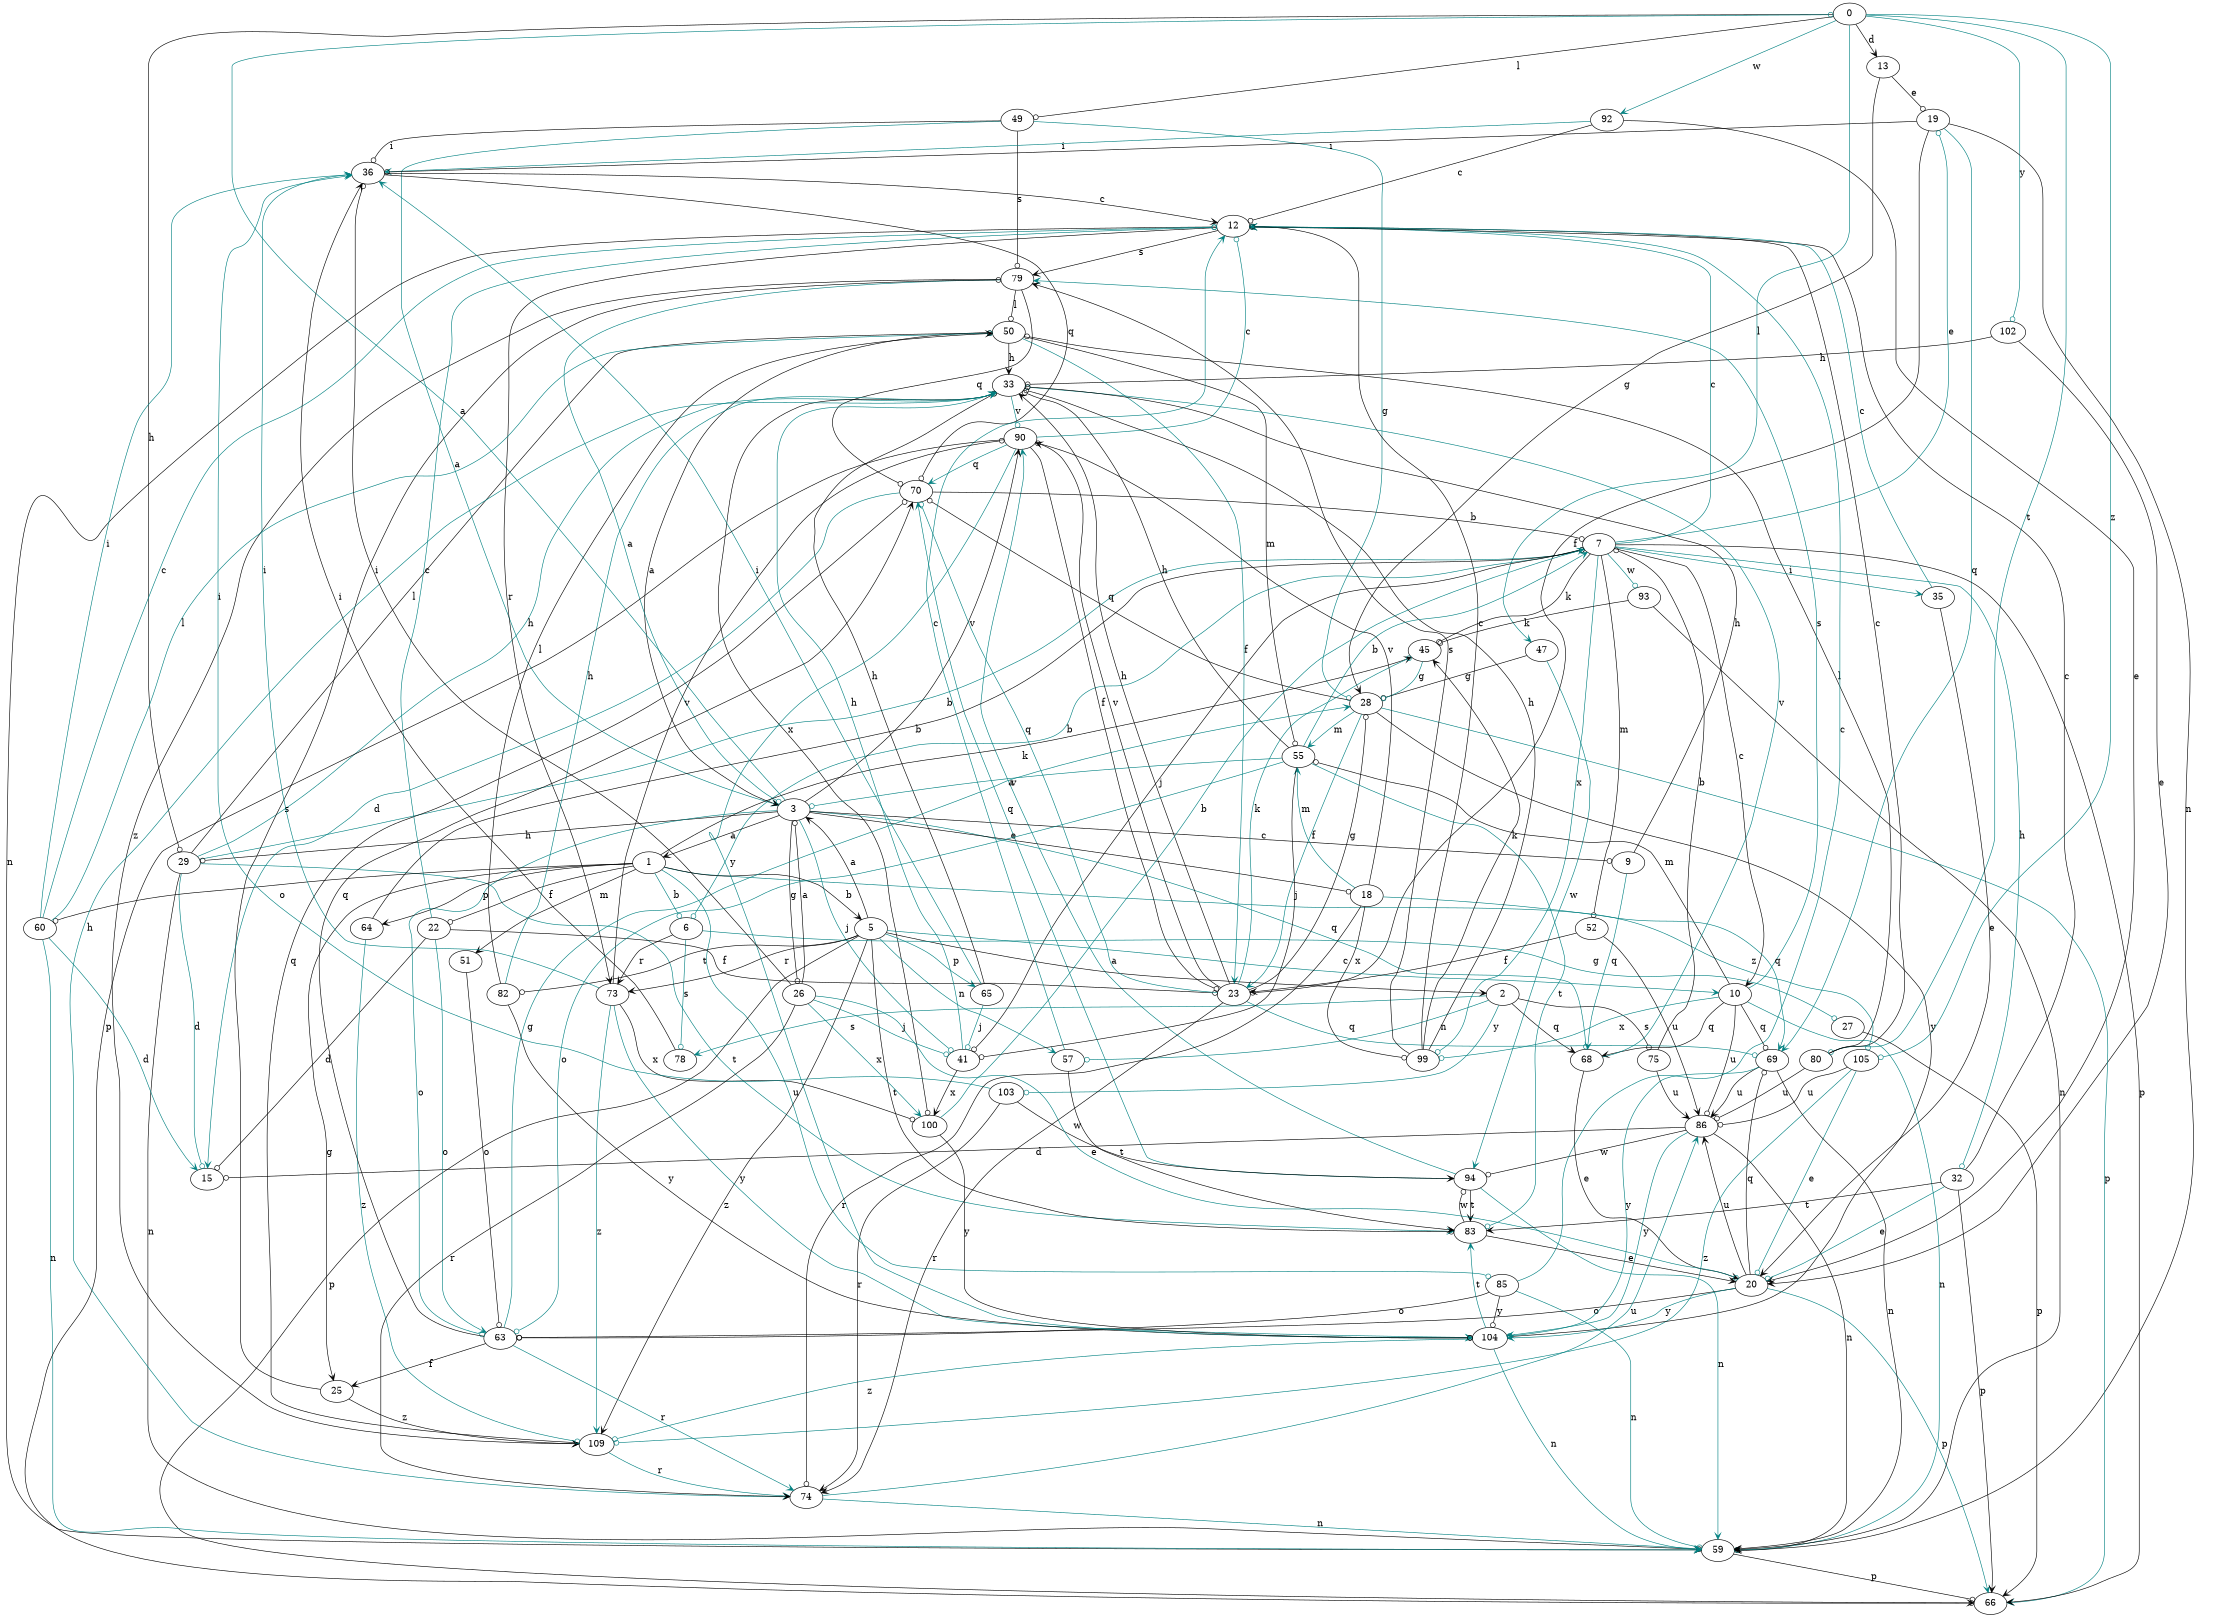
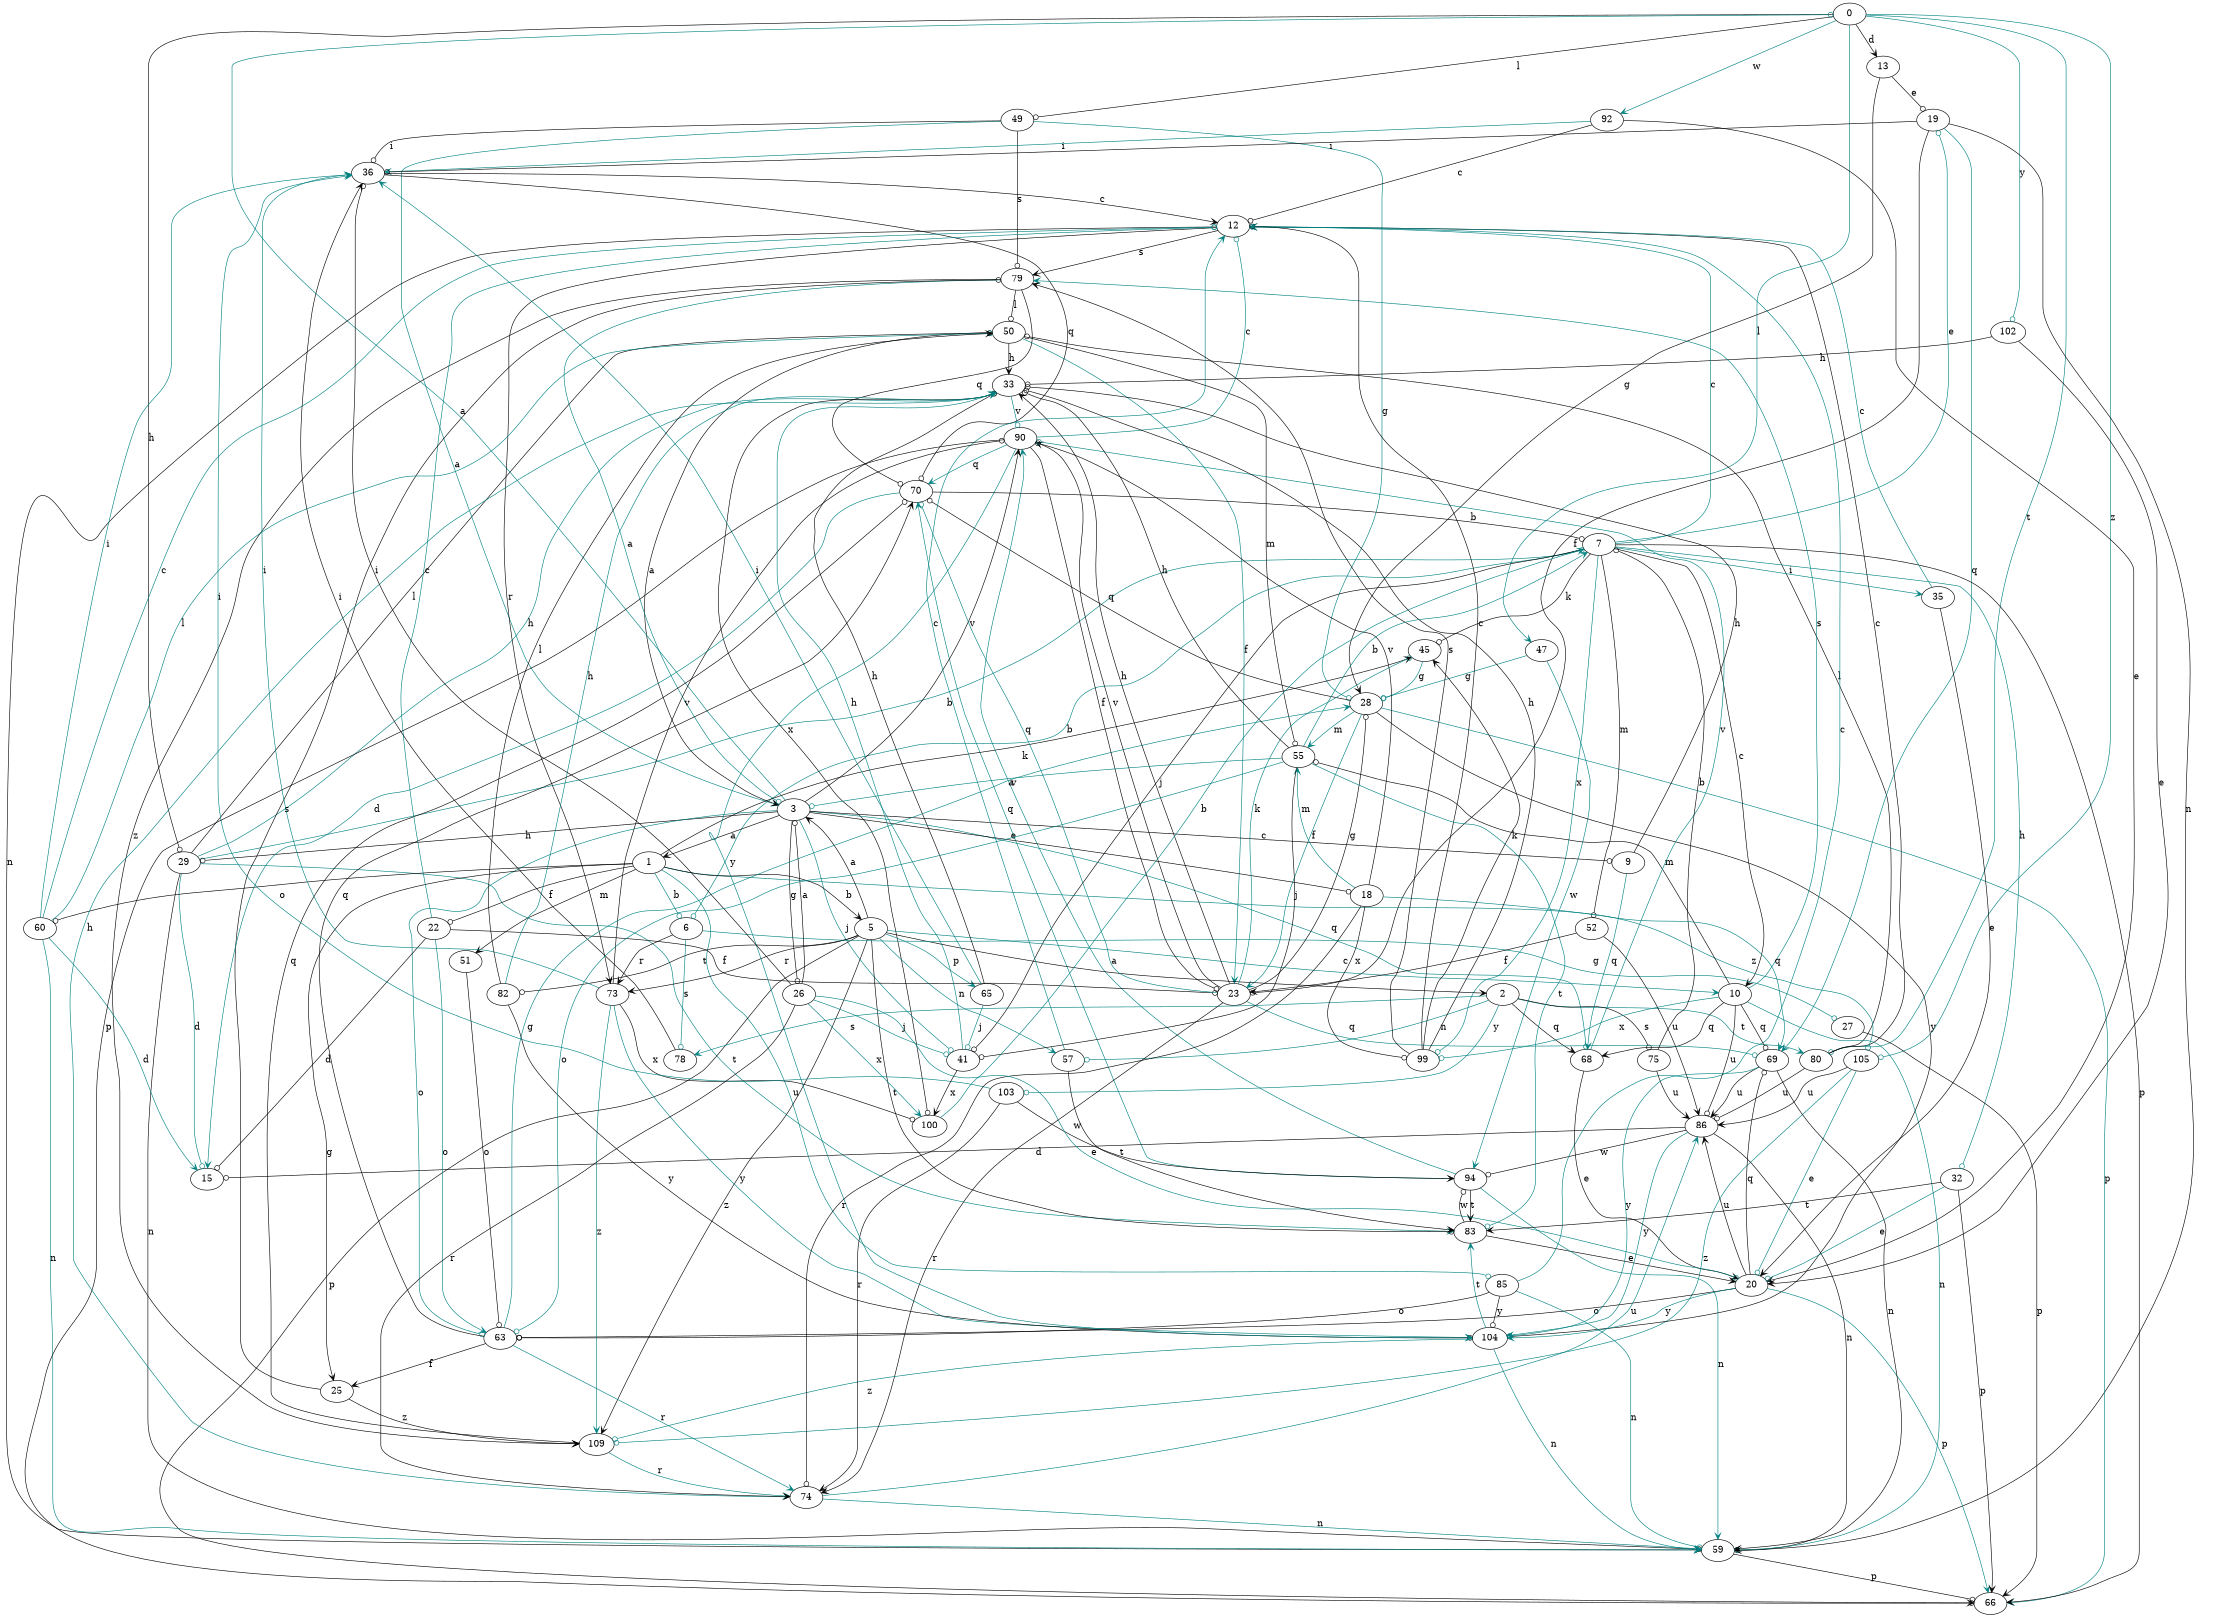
(1950, 483) -> none
(1664, 512) -> (1628, 536)
(1644, 598) -> none
(1456, 676) -> (1456, 676)
(367, 929) -> none
none -> (1670, 1009)
(1791, 1104) -> (1791, 1104)
(1082, 1323) -> none
